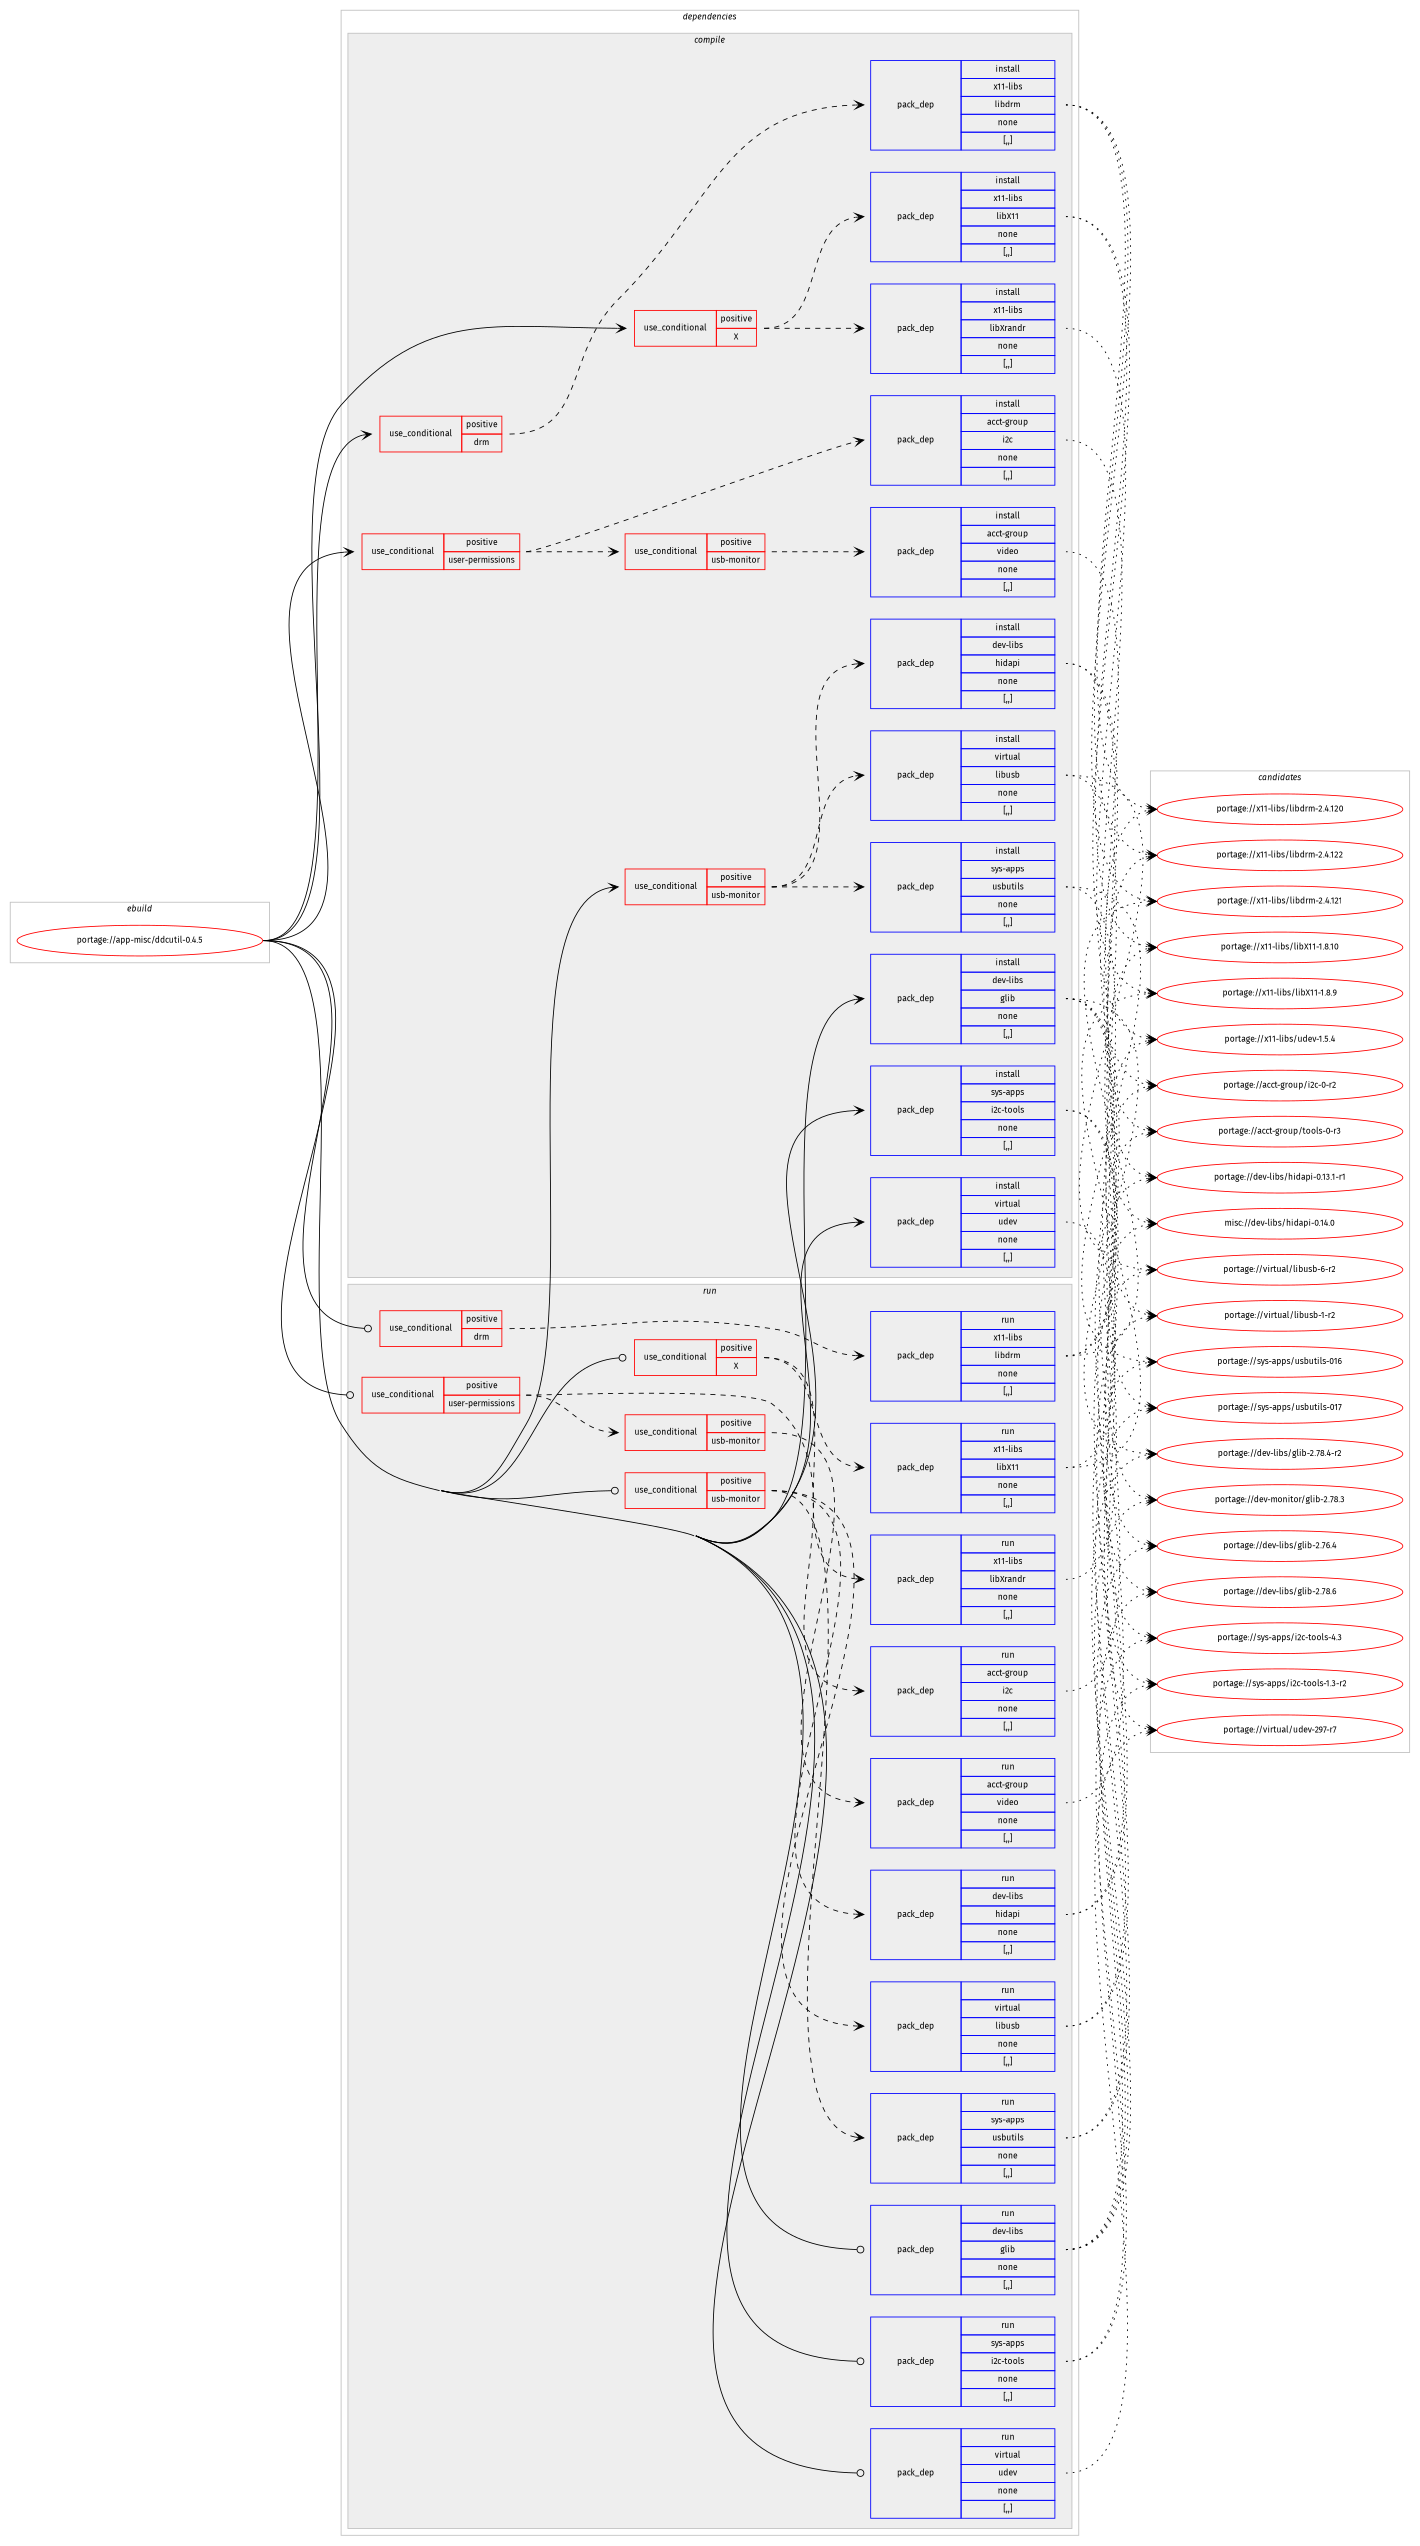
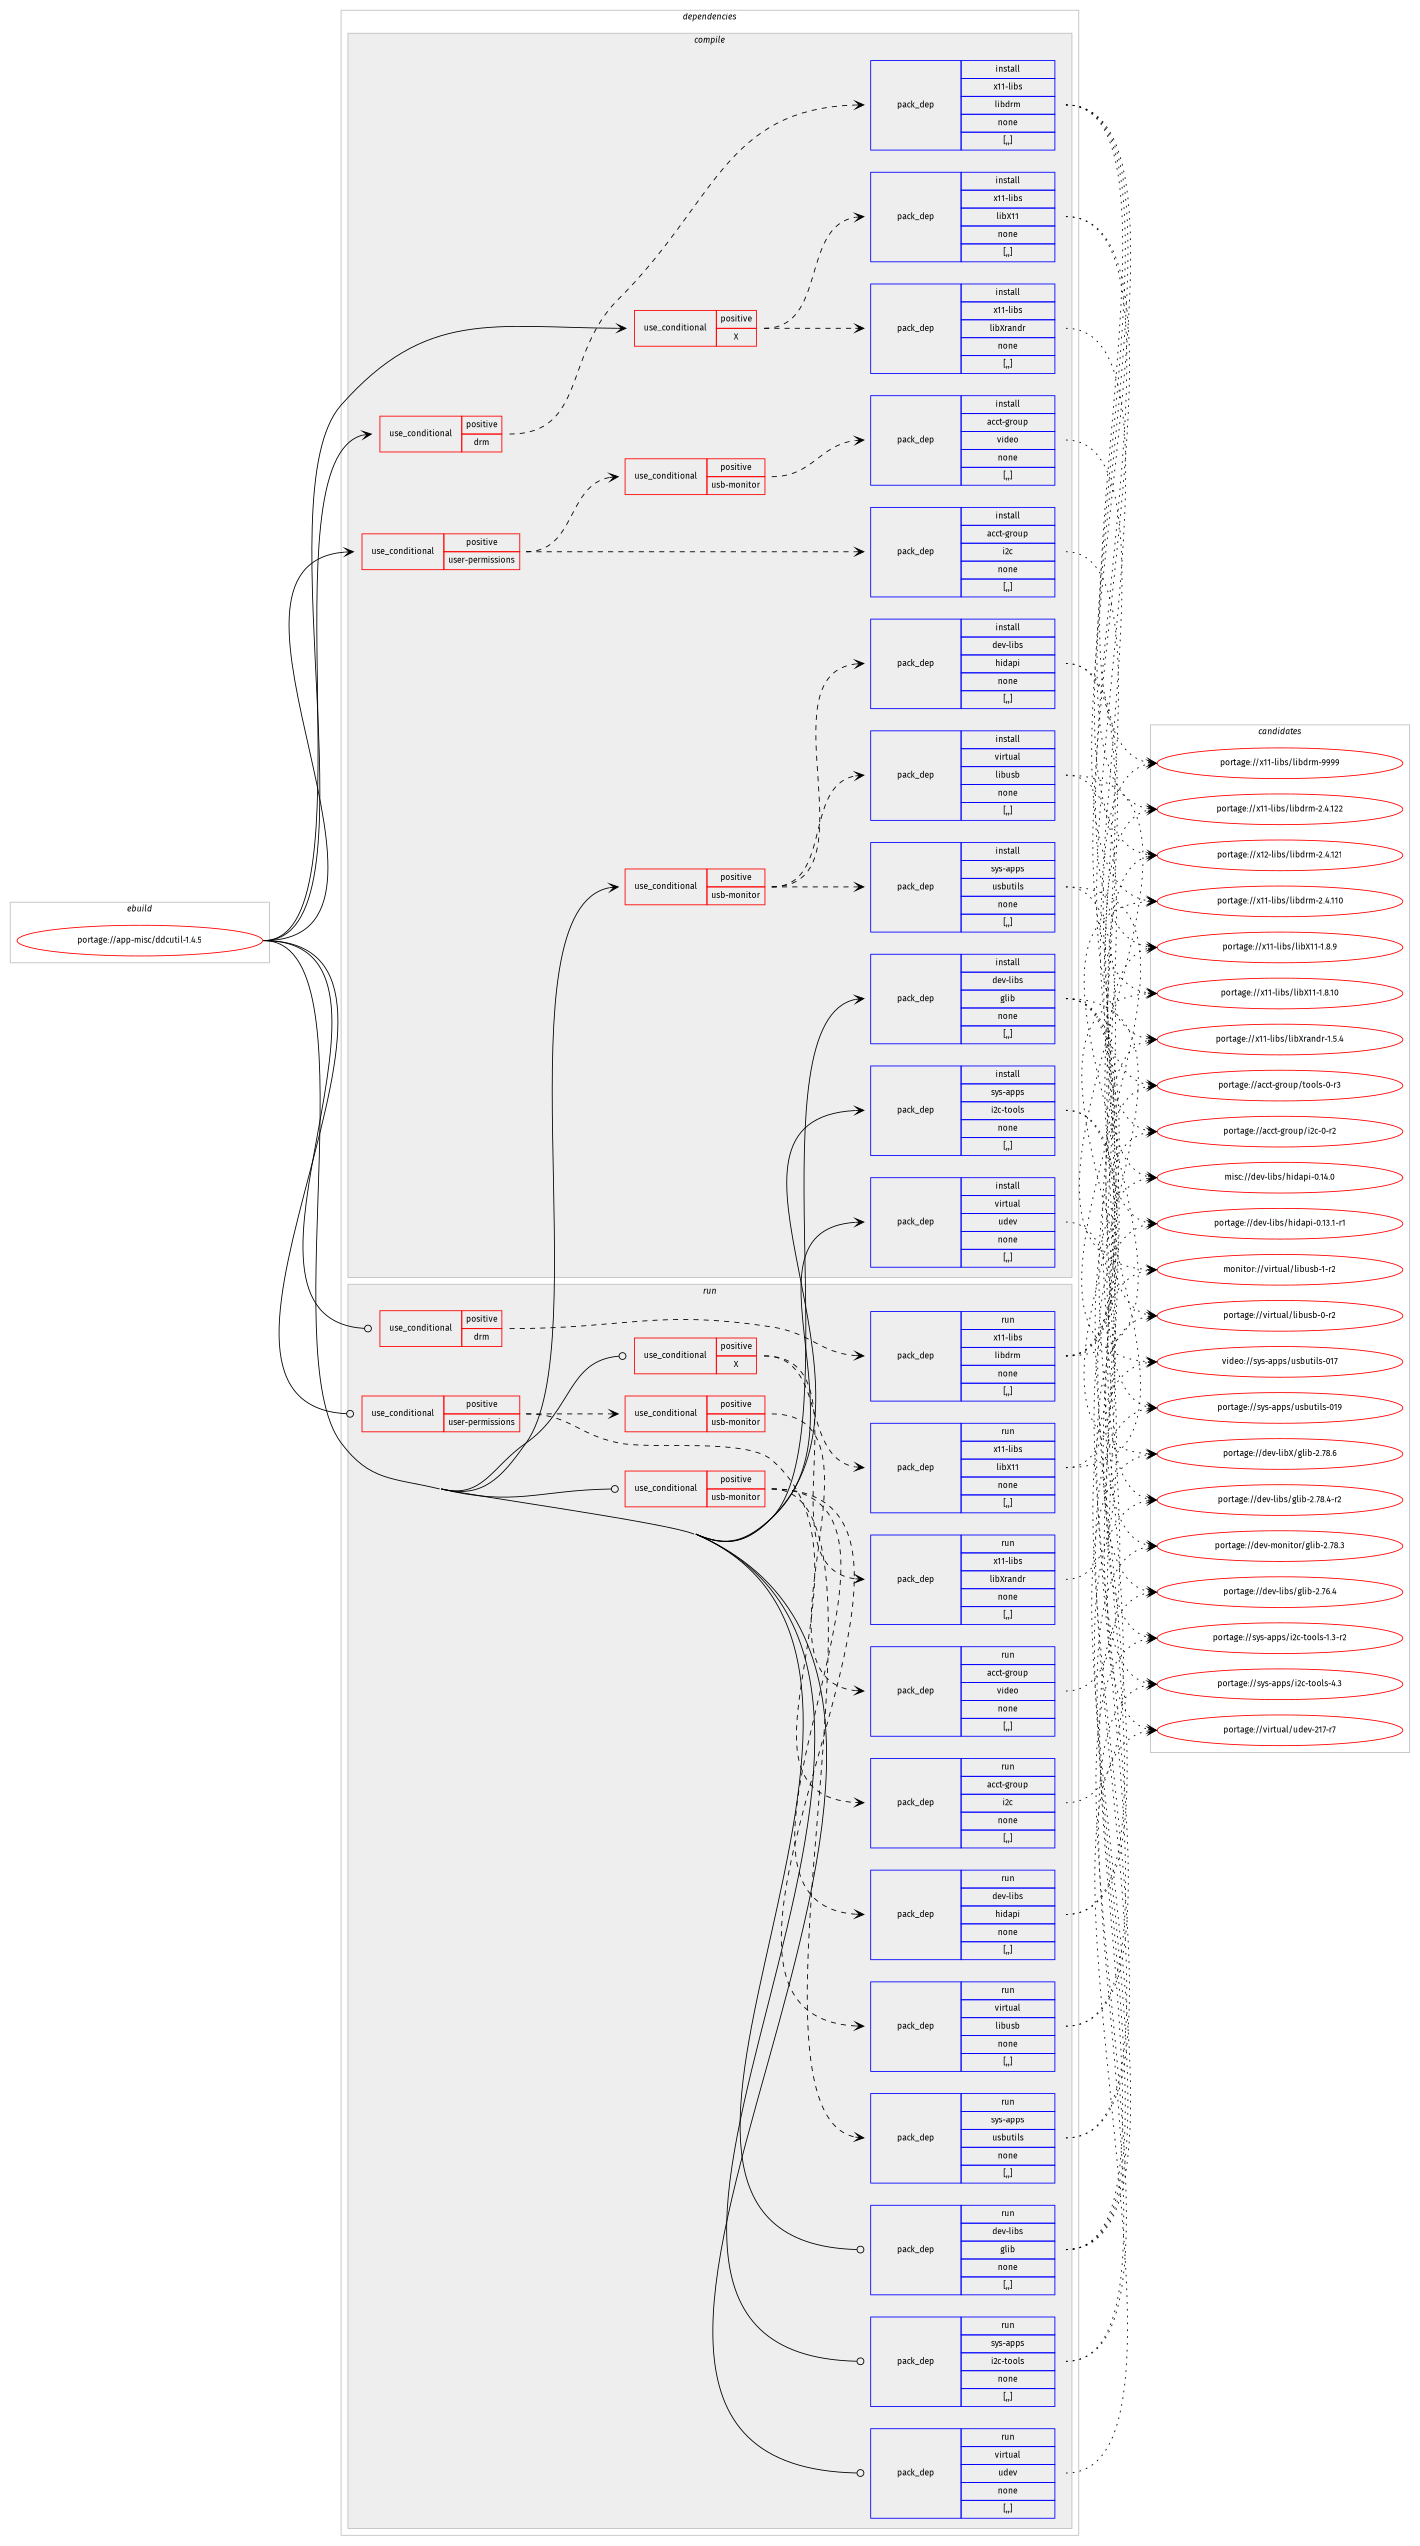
none -> (1280, 763)
(1280, 809) -> (1280, 901)
(1280, 901) -> (1280, 855)
(140, 941) -> (140, 941)
(1280, 1040) -> (1280, 1040)
(1280, 1270) -> (1280, 1316)
(1280, 1316) -> (1280, 1270)
(1280, 1362) -> (1280, 1408)
(1280, 1408) -> (1280, 1362)
(1280, 1592) -> (1280, 1454)
(1280, 1730) -> (1280, 1730)
